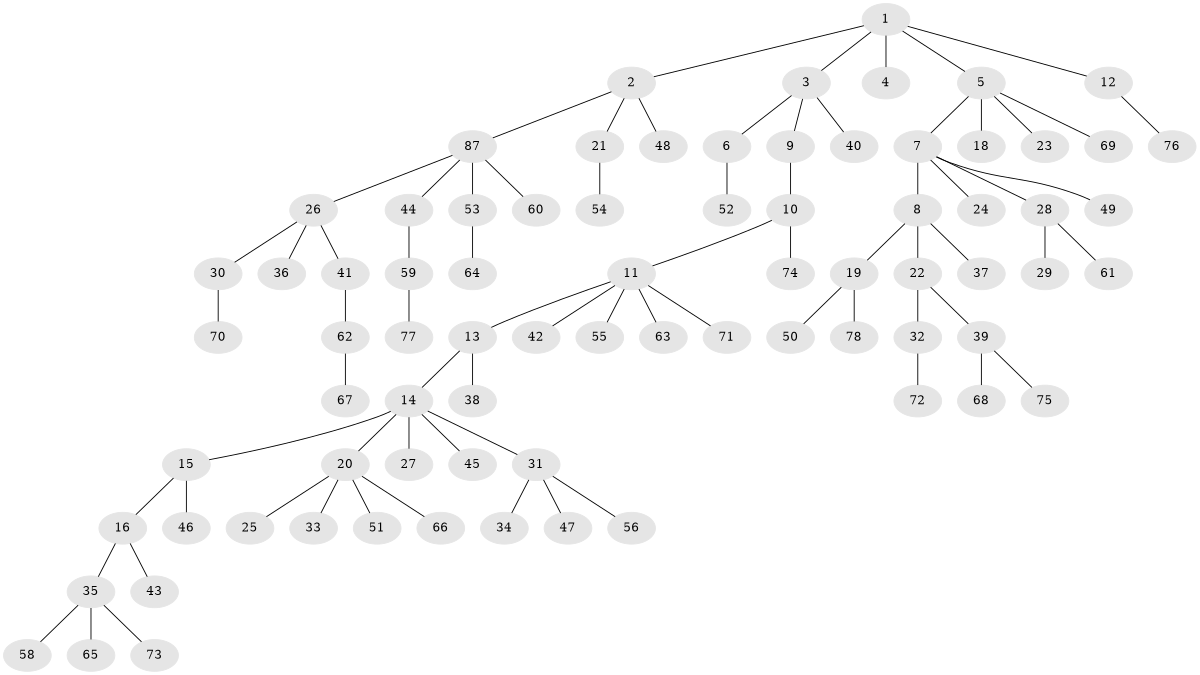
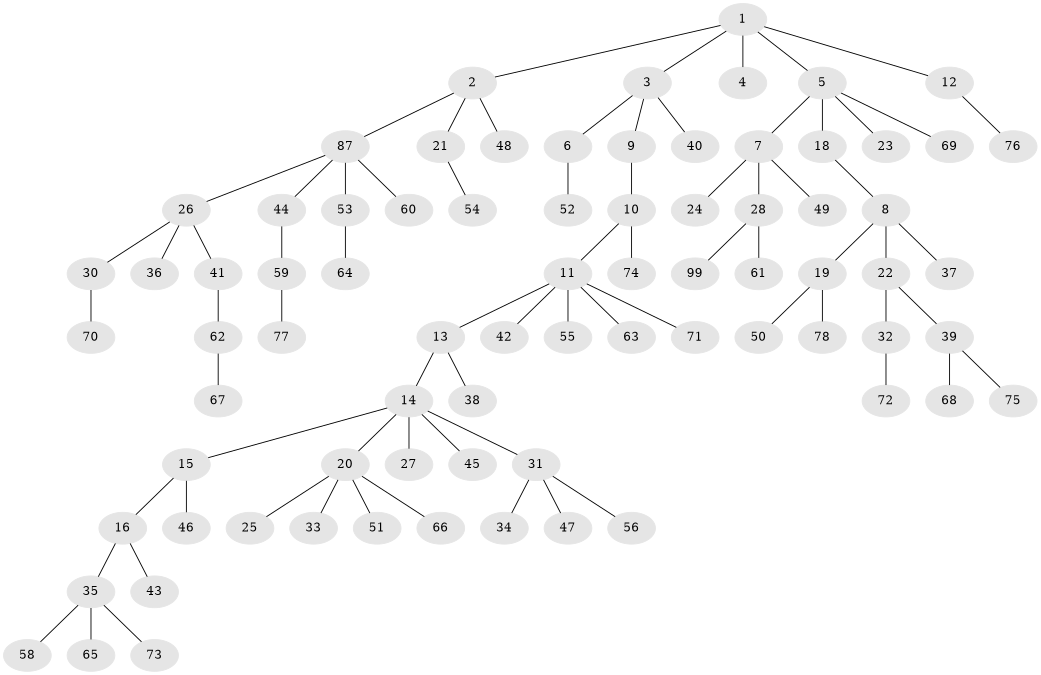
(918, 179) -> (854, 178)
(1045, 274) -> (695, 274)
